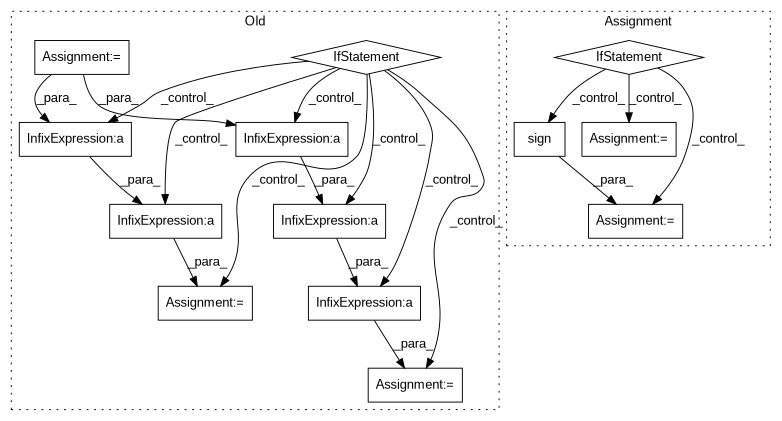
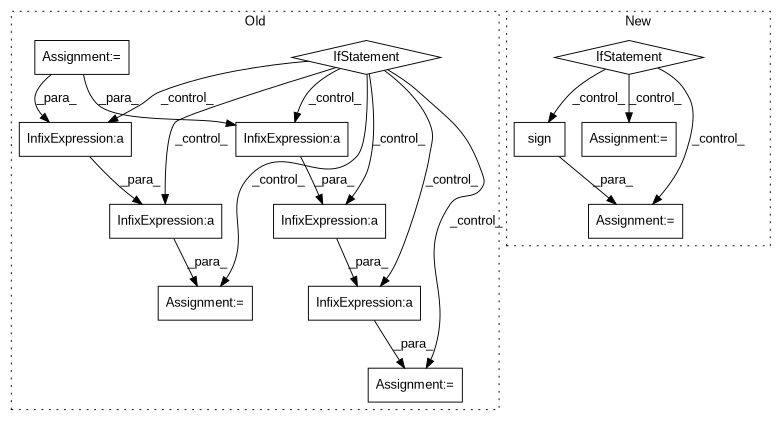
(638, 22) -> (638, 22)
